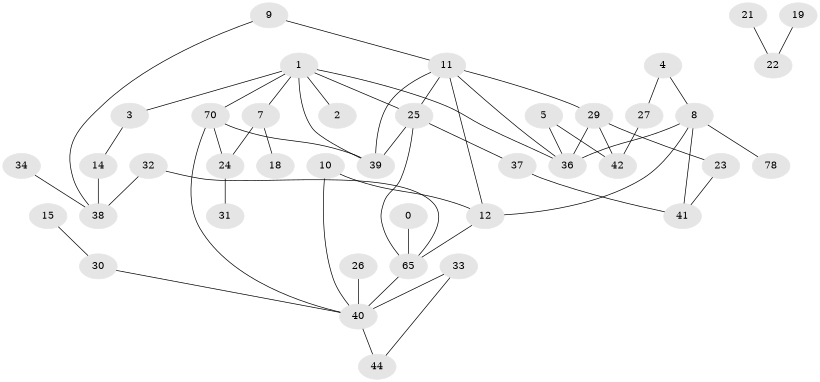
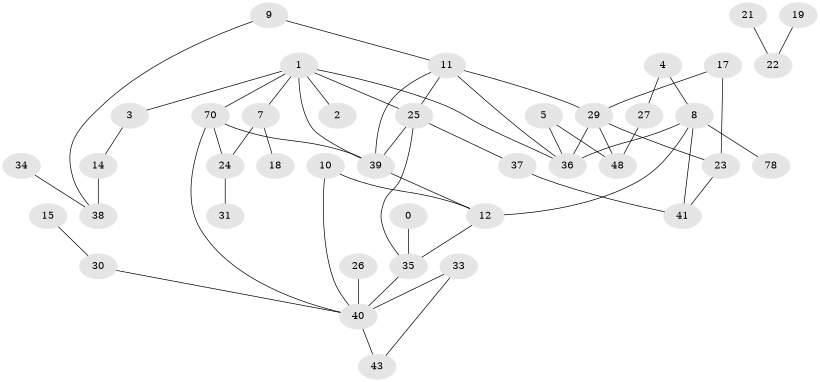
none -> (723, 66)
(464, 134) -> (431, 191)
(149, 166) -> none
(618, 166) -> (618, 166)
(409, 266) -> (409, 266)
(377, 367) -> (377, 367)
